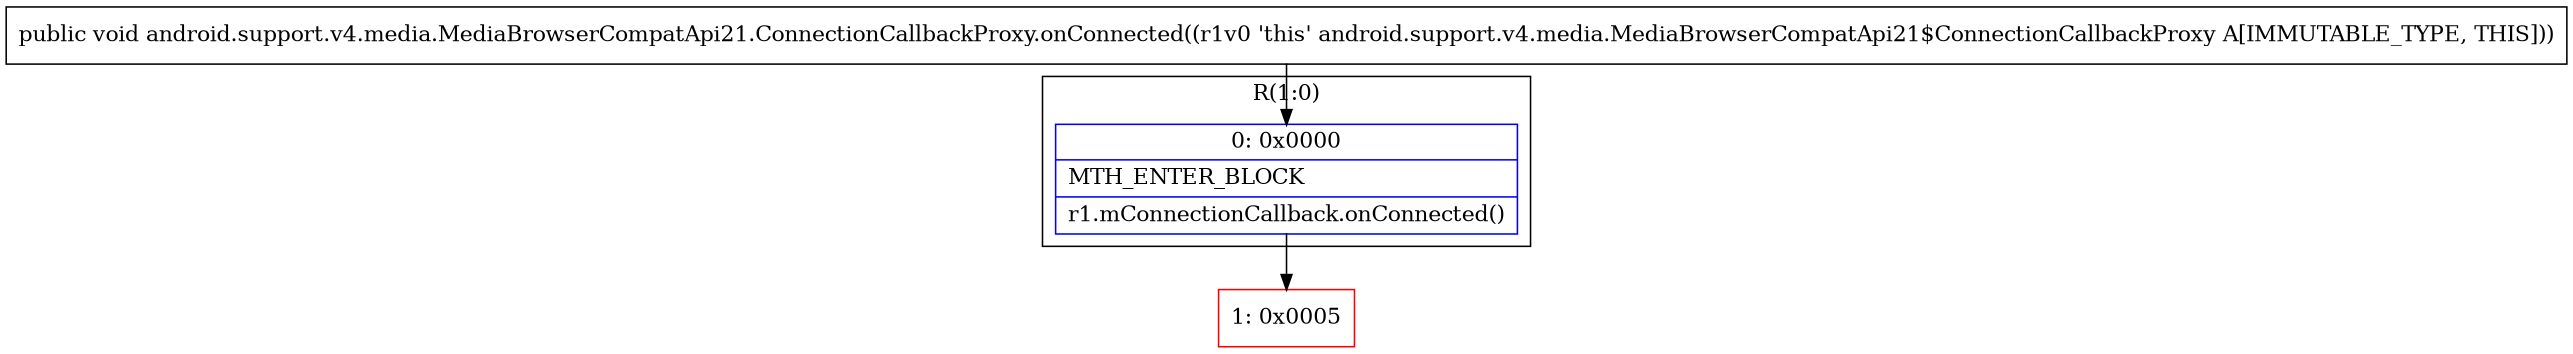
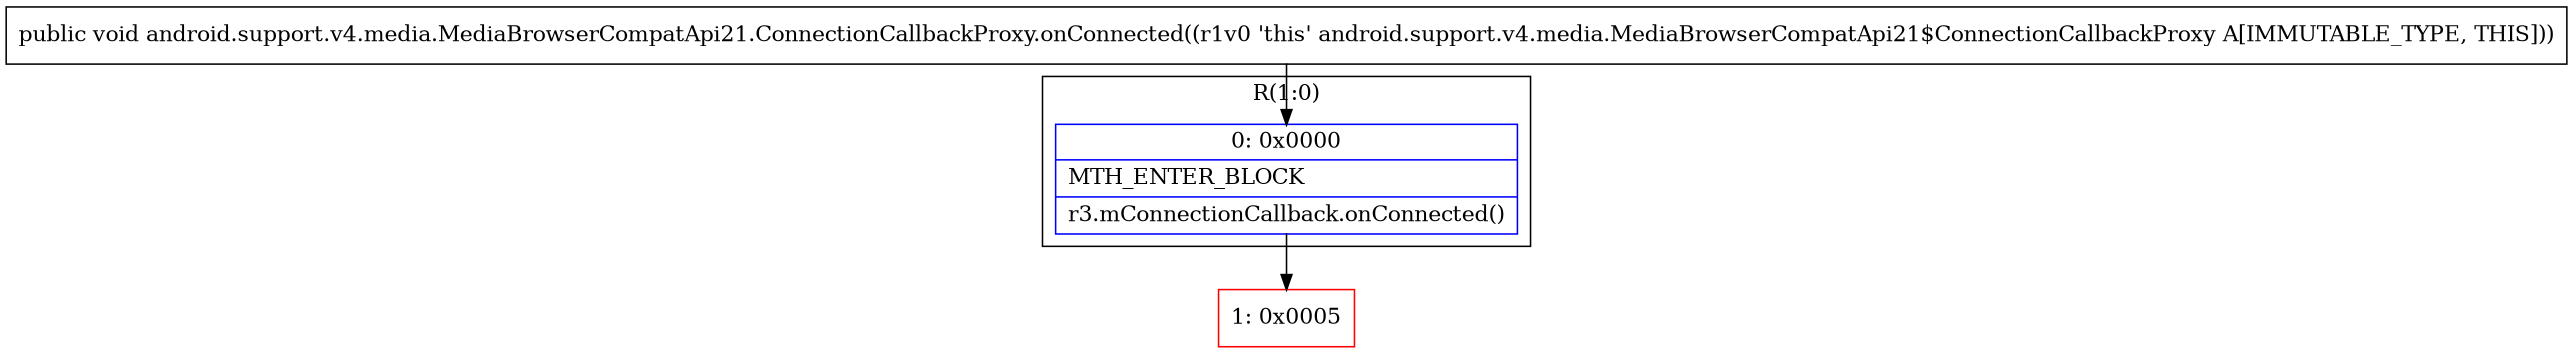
(1287, 215) -> (1287, 215)
